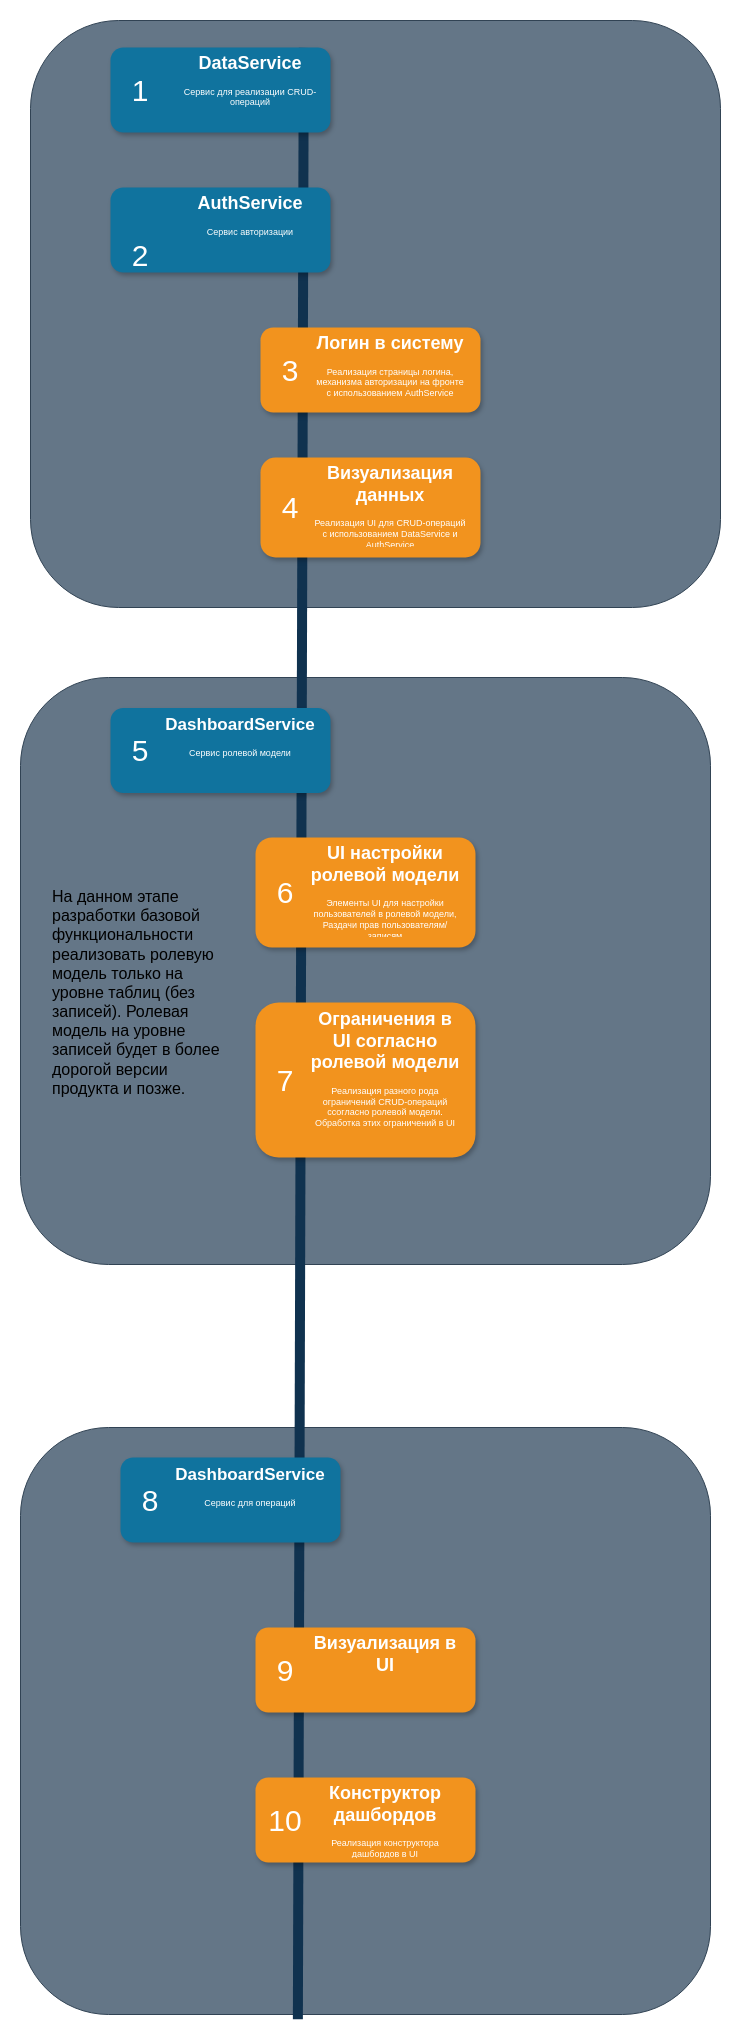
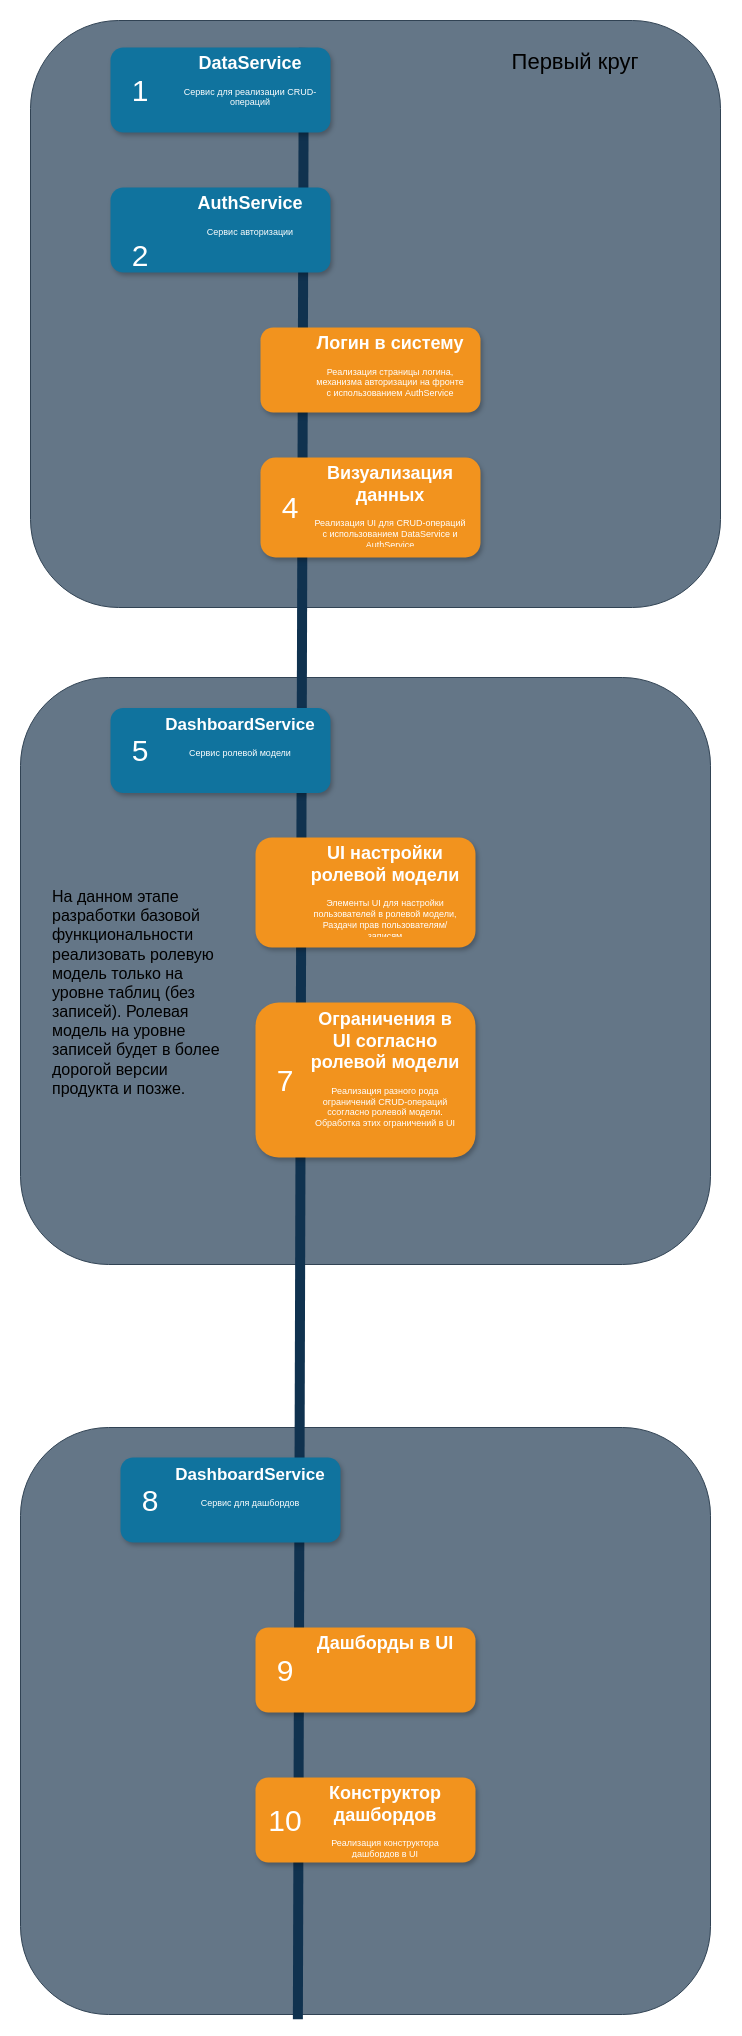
none -> (576, 63)
(291, 371) -> none
(286, 893) -> none
(251, 1463) -> (251, 1463)
(386, 1627) -> (386, 1627)
